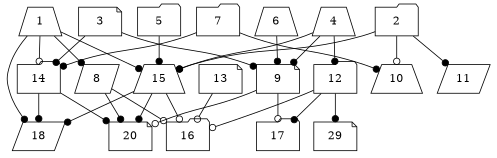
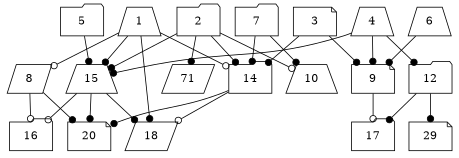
(65, 47) -> (93, 46)
none -> (222, 48)
(221, 79) -> none
(464, 79) -> (188, 79)
(39, 105) -> (205, 105)
(212, 105) -> none
(265, 109) -> none
